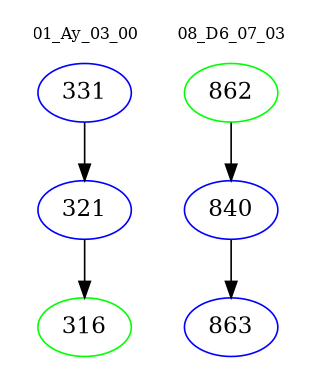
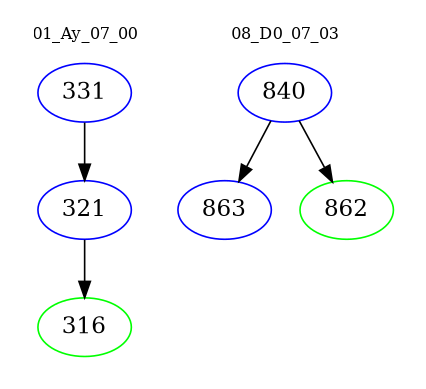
(85, 35) -> (85, 35)
(232, 35) -> (286, 35)
(231, 143) -> (312, 144)
